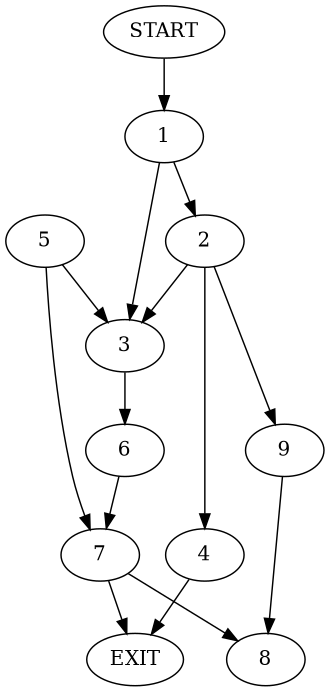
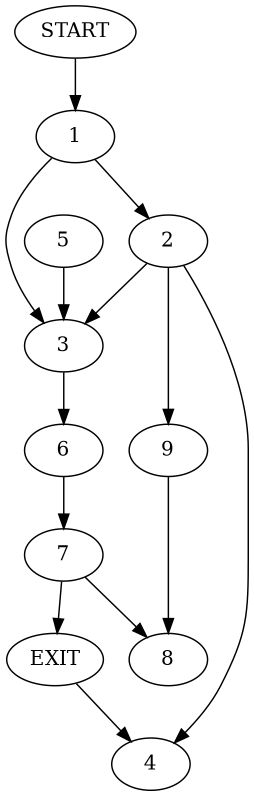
(58, 393) -> none
(179, 594) -> (99, 707)
